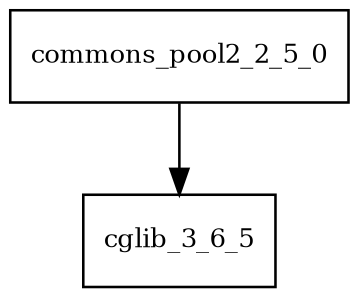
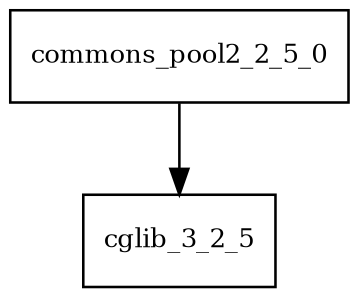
(179, 241) -> (179, 241)
